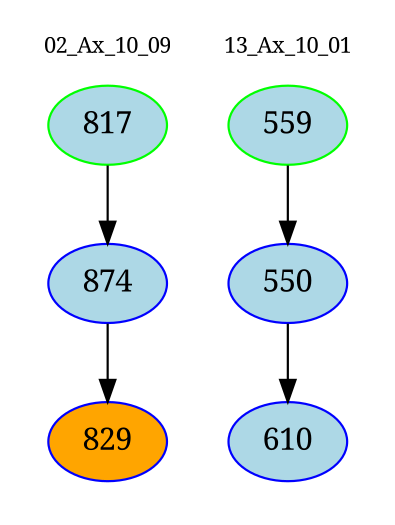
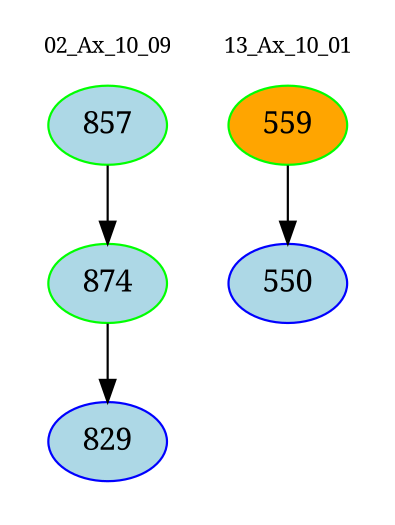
(108, 125) -> (108, 125)
(288, 125) -> (288, 125)
(108, 283) -> (108, 283)
(108, 442) -> (108, 442)
(288, 442) -> none
